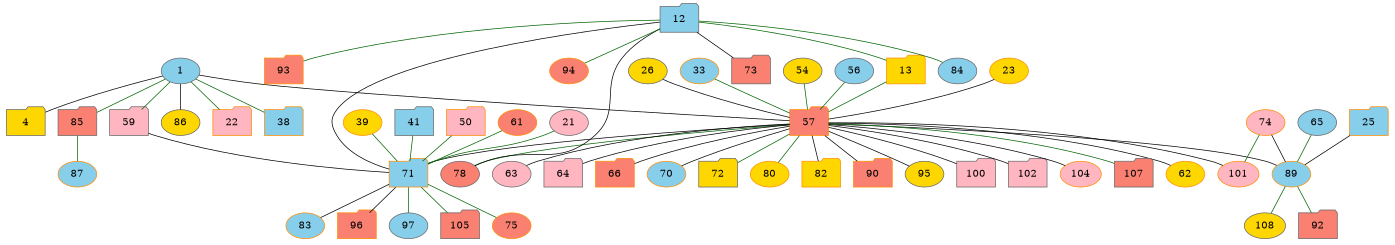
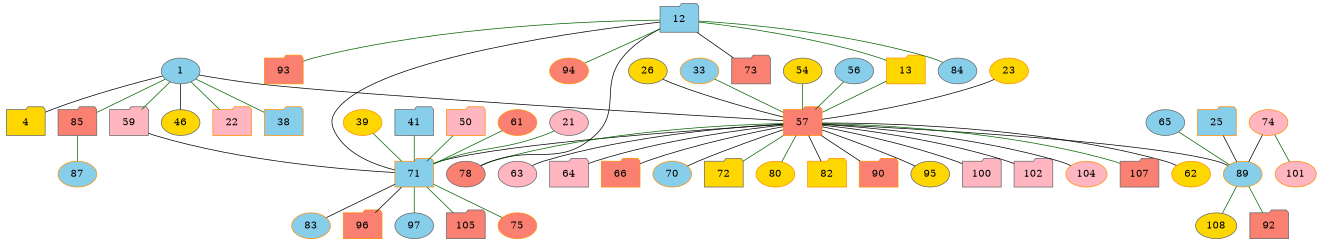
(181, 123) -> (181, 123)
(1027, 131) -> none
